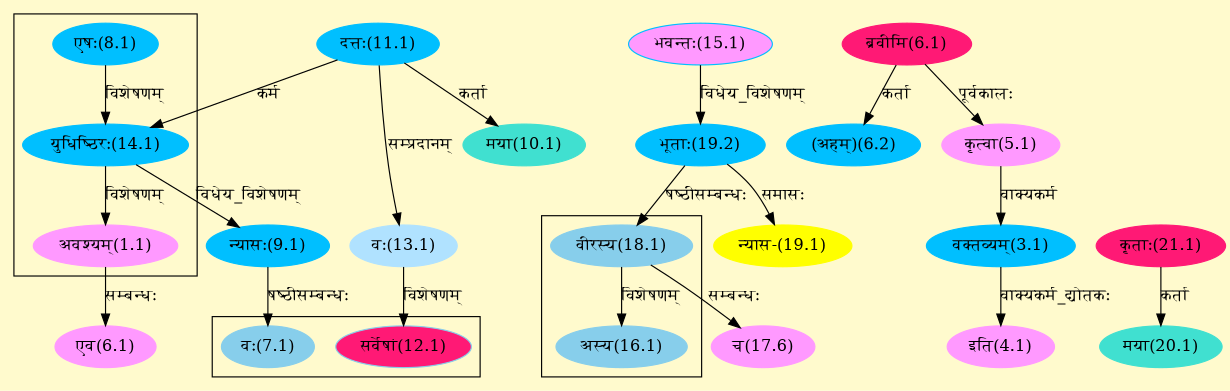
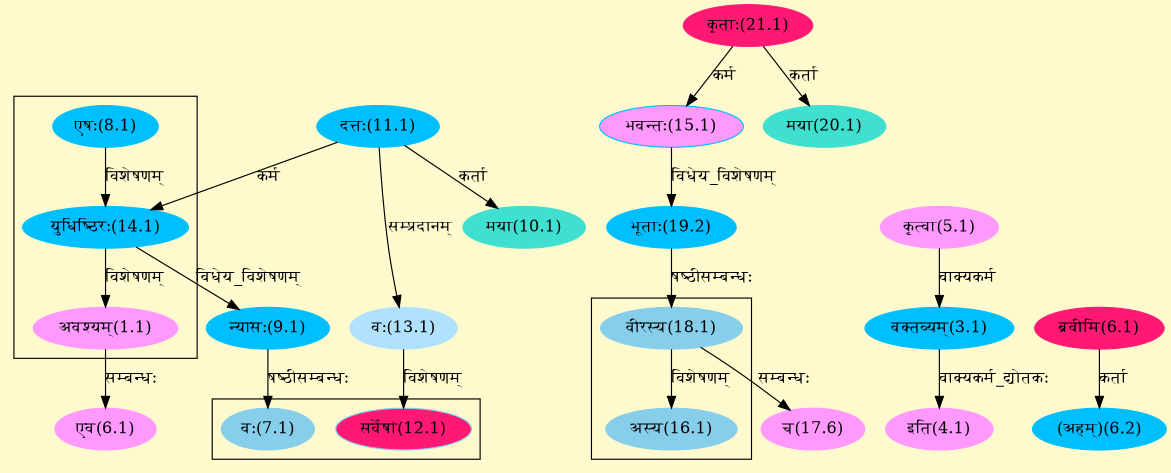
none -> (713, 71)
(950, 90) -> none
(783, 246) -> none
